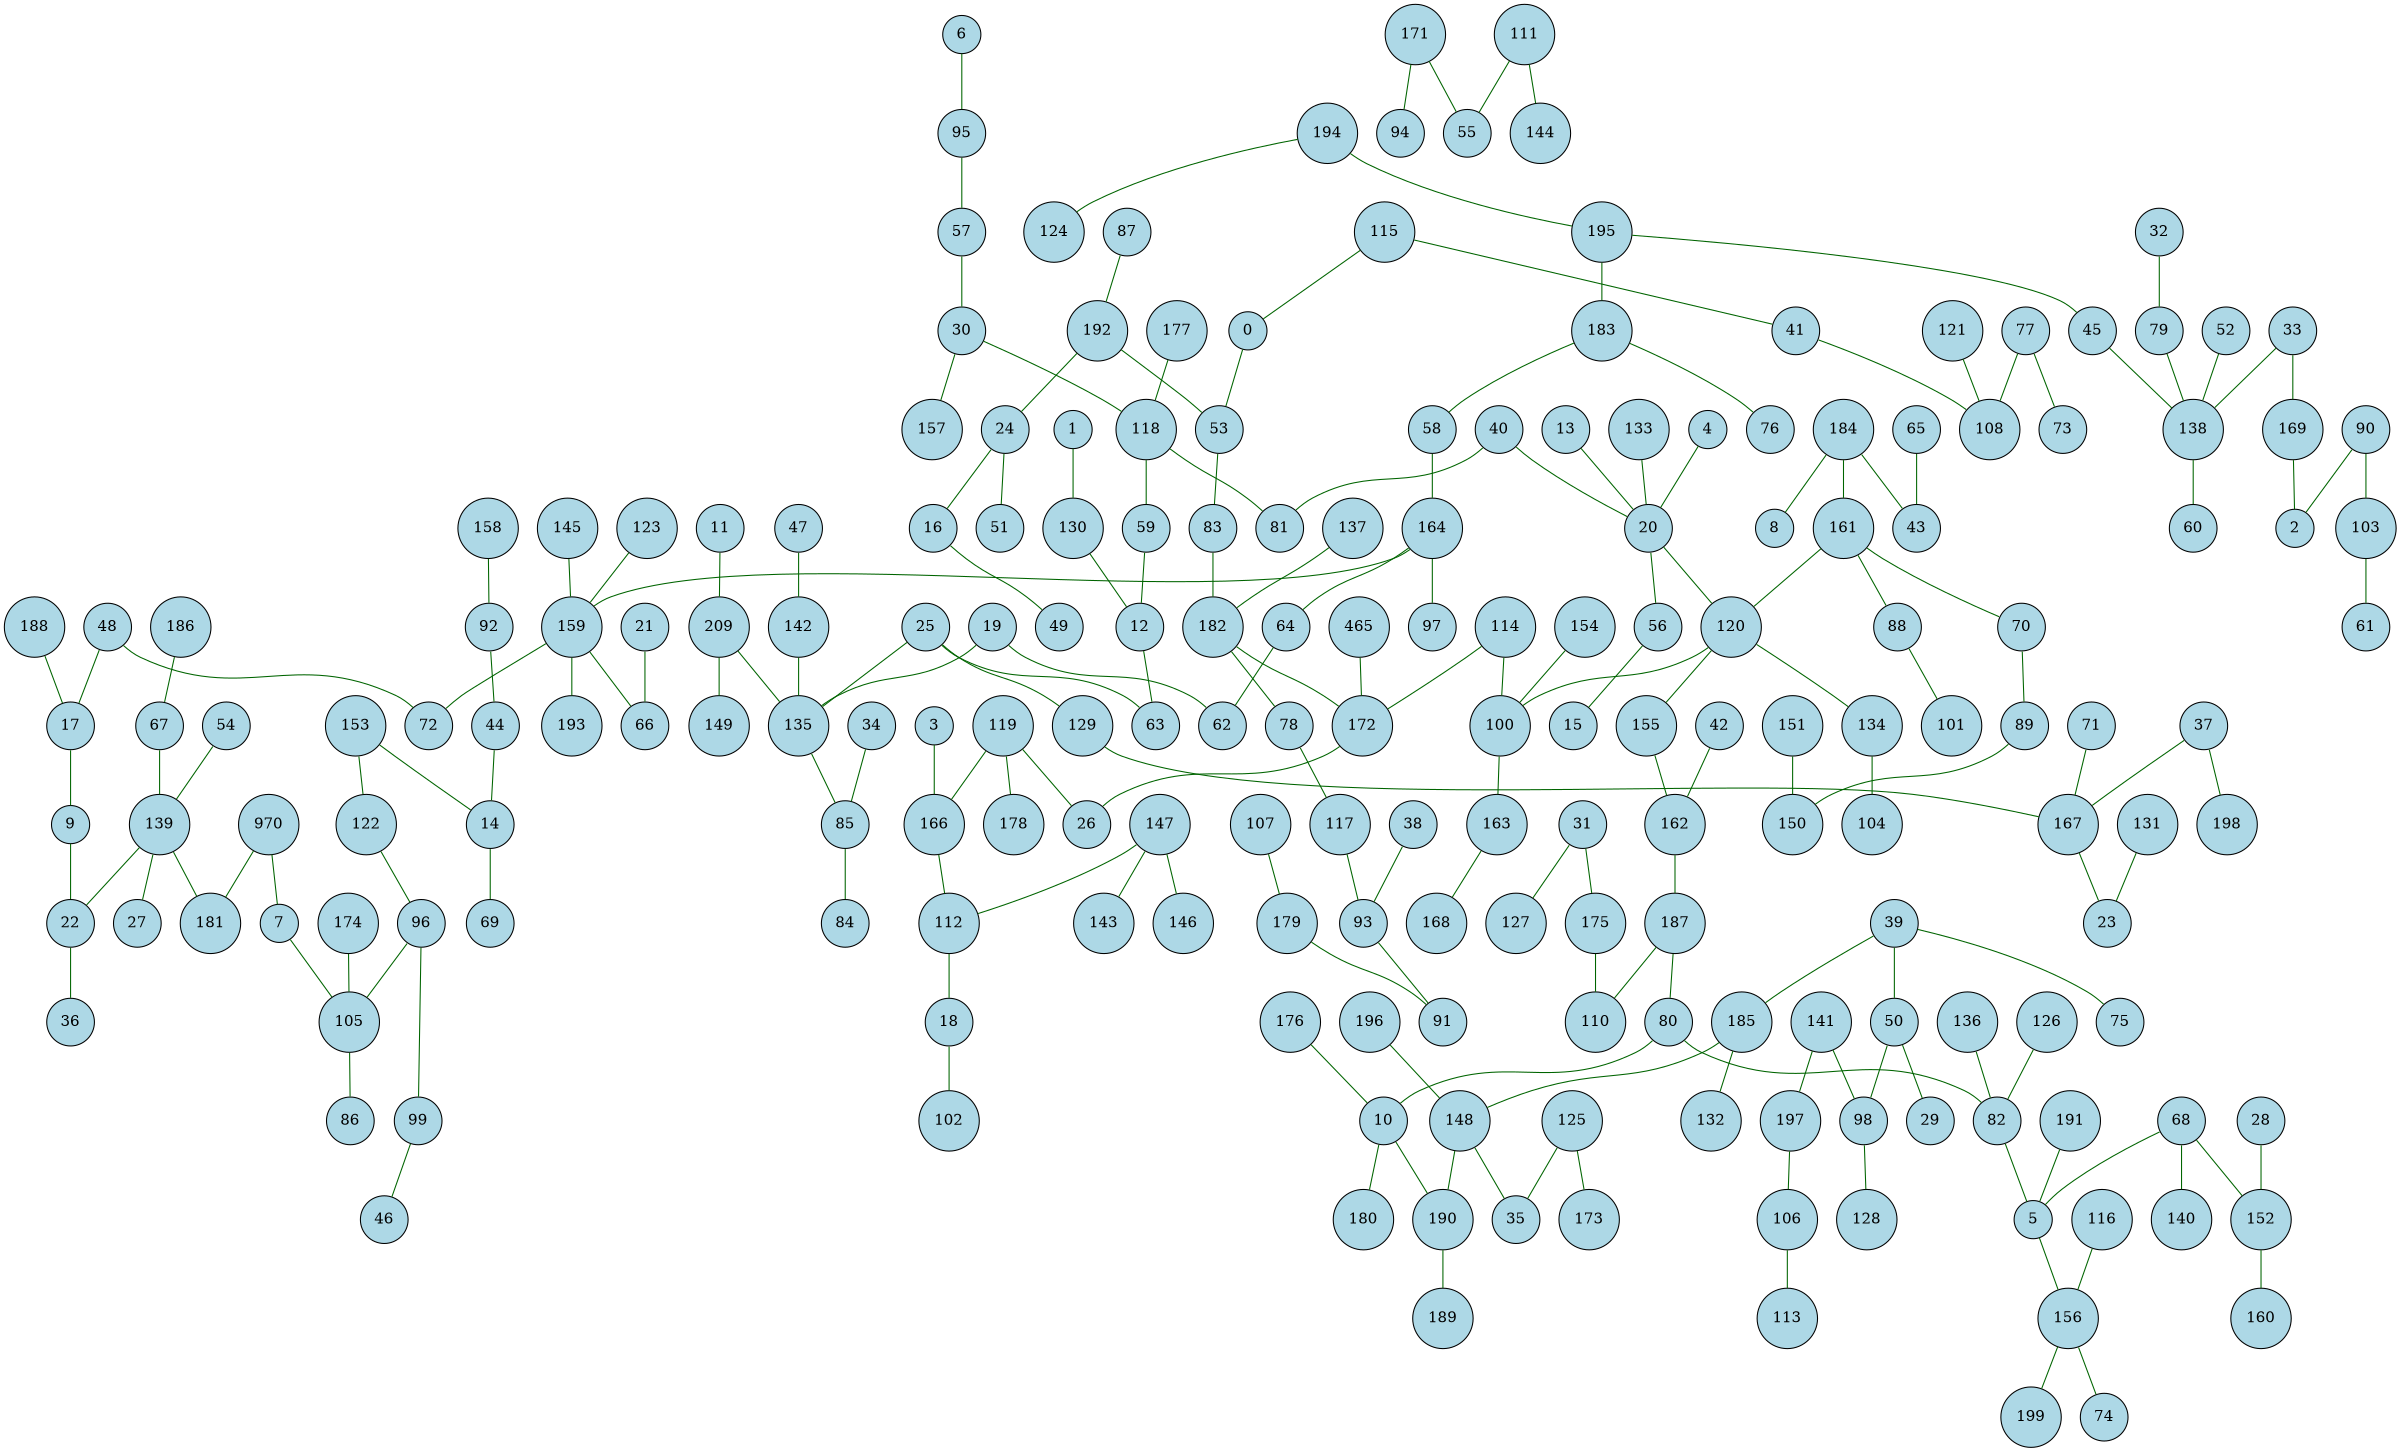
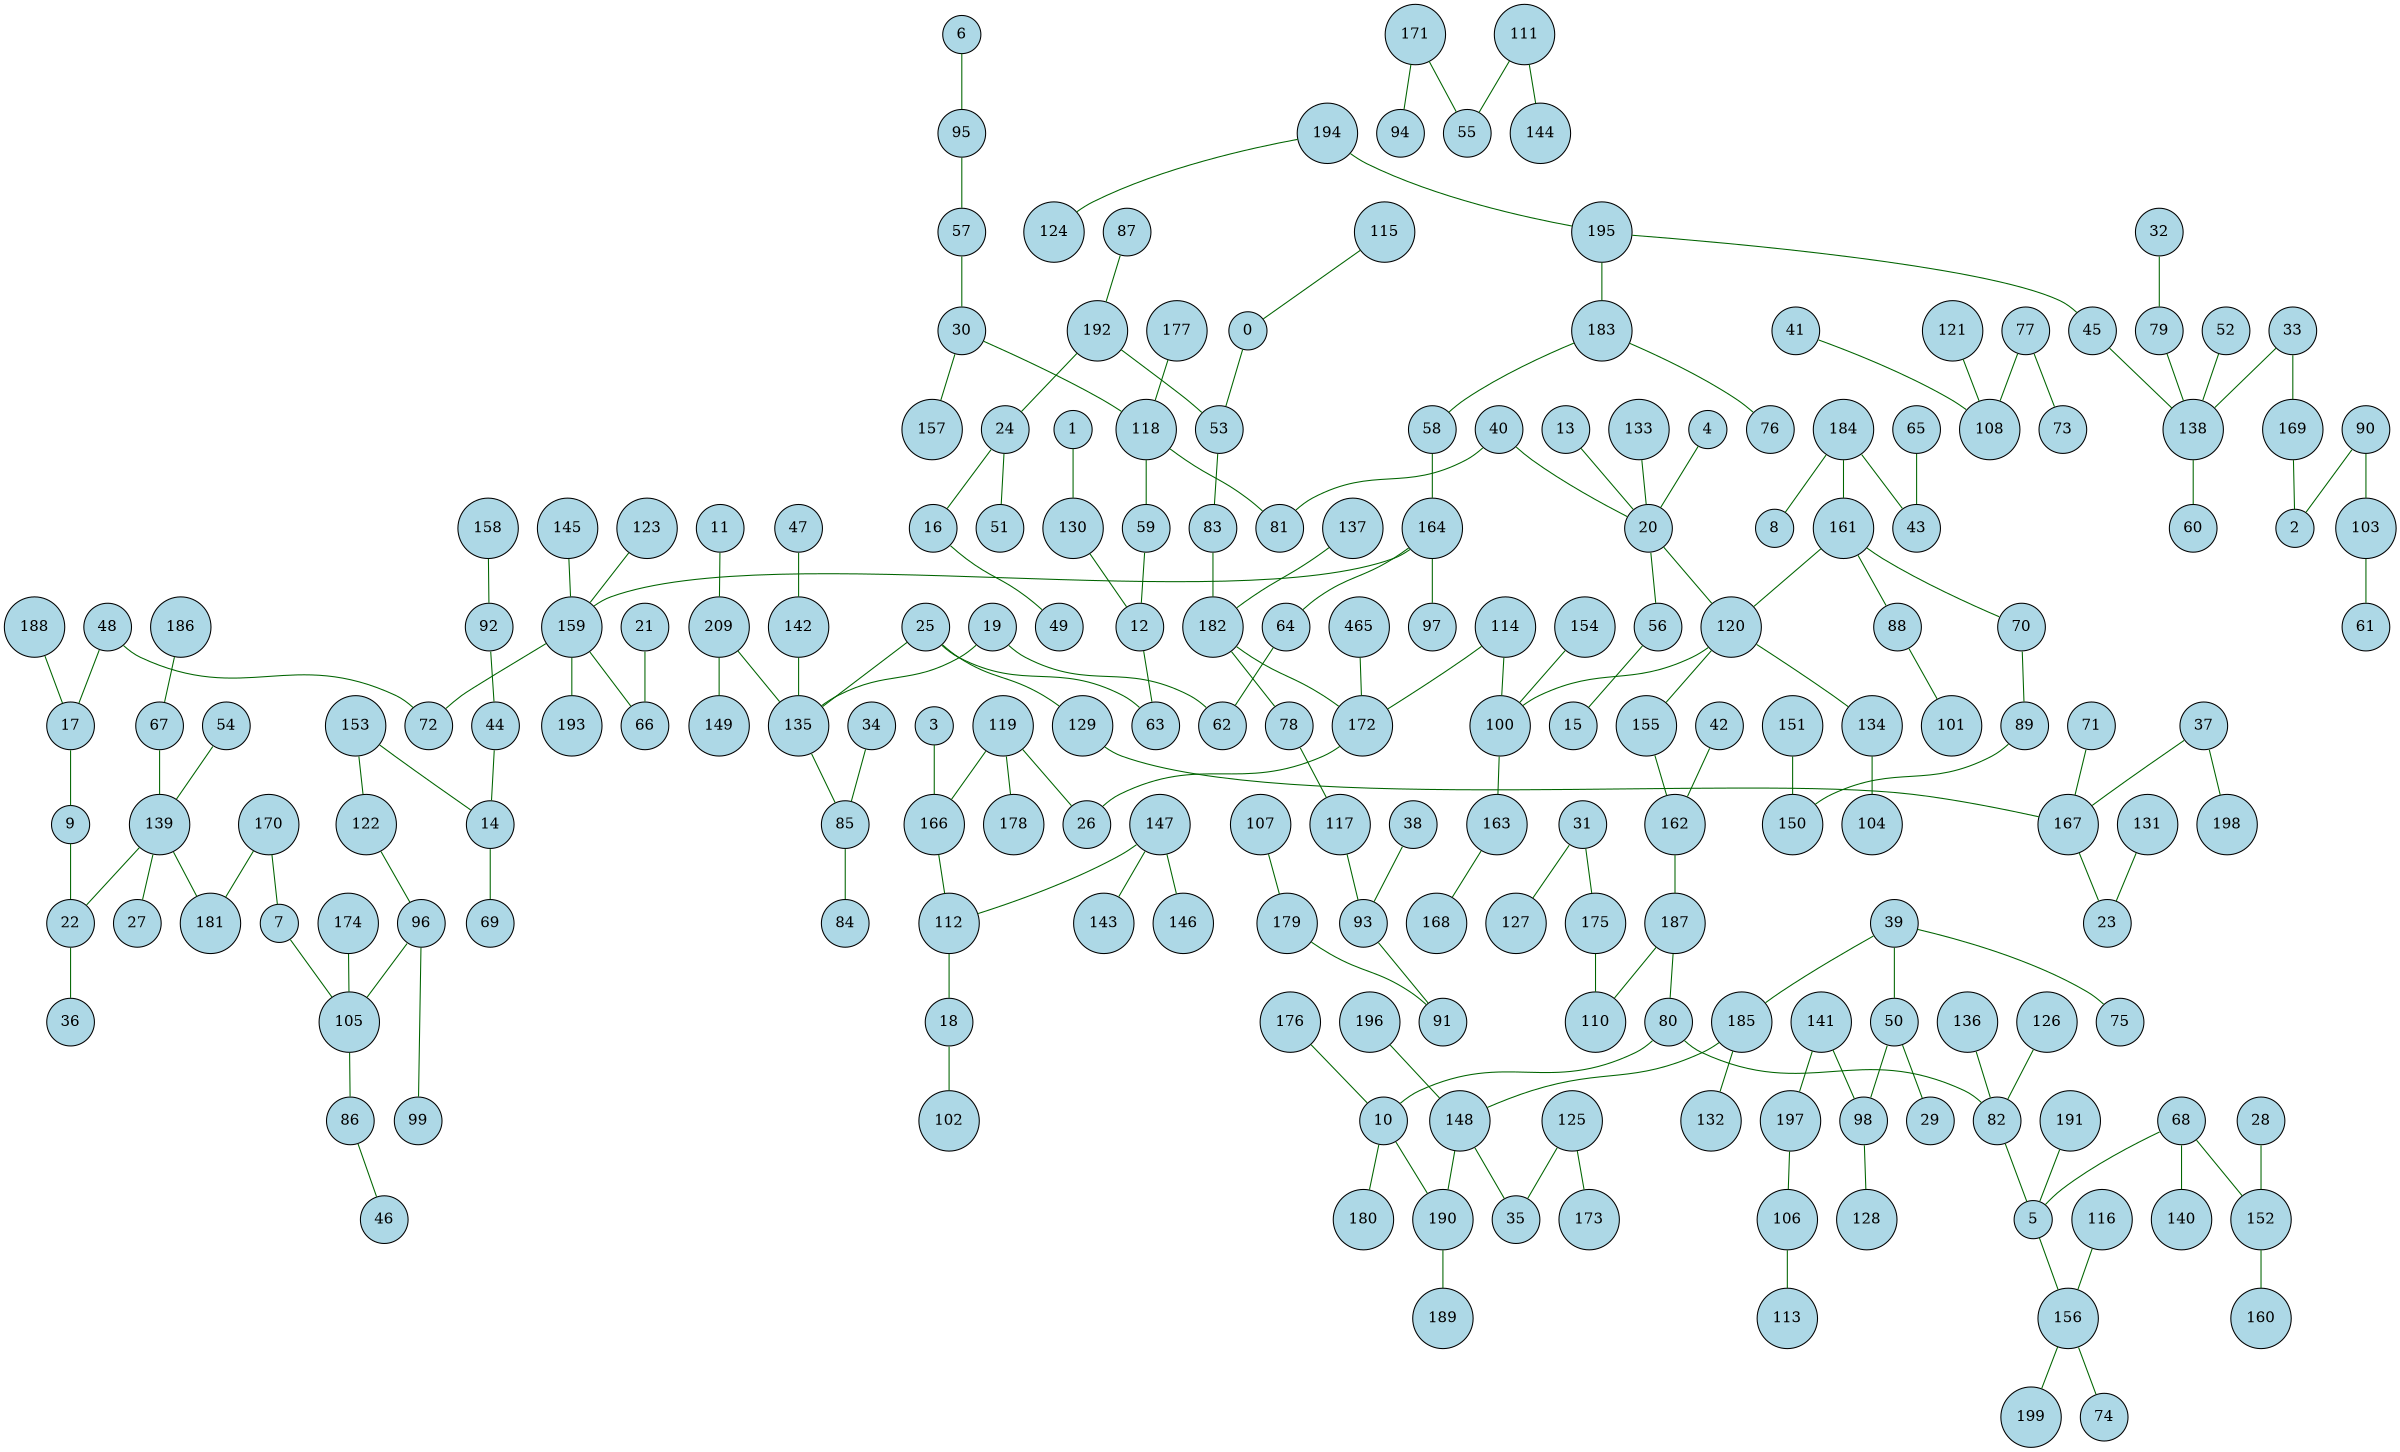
(1593, 282) -> none
(269, 825) -> (269, 825)
(401, 1170) -> (367, 1170)
